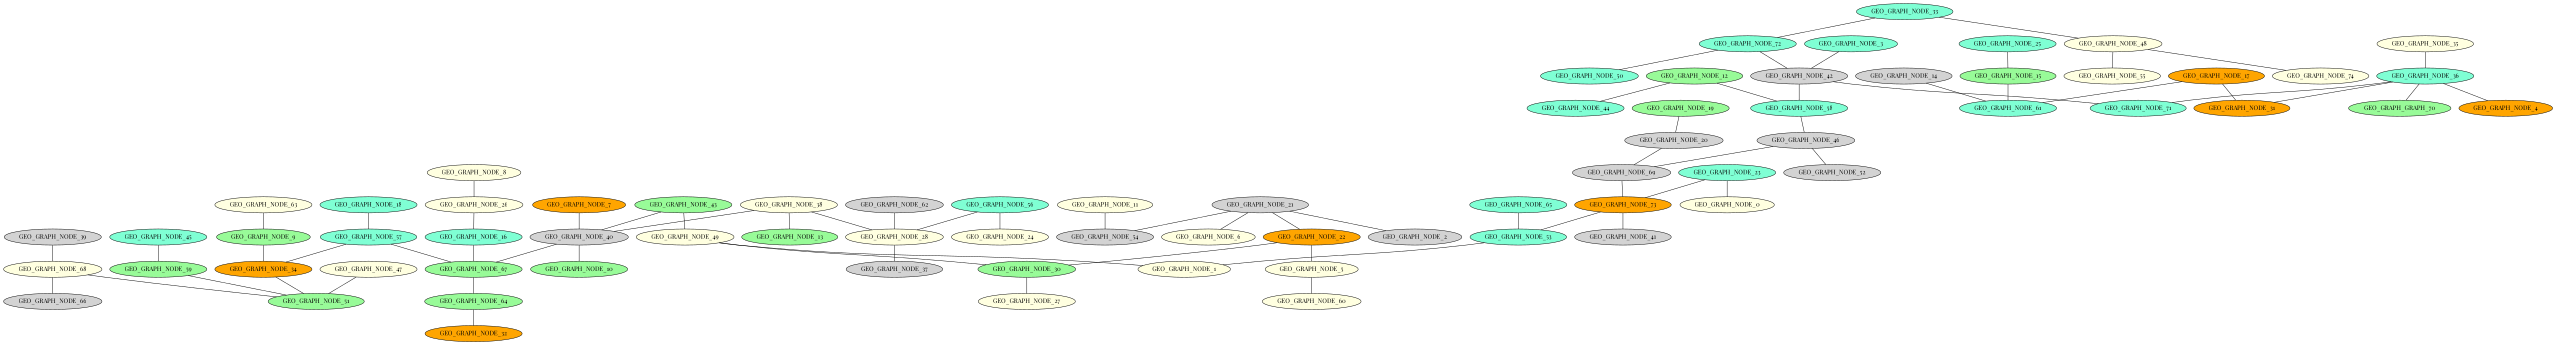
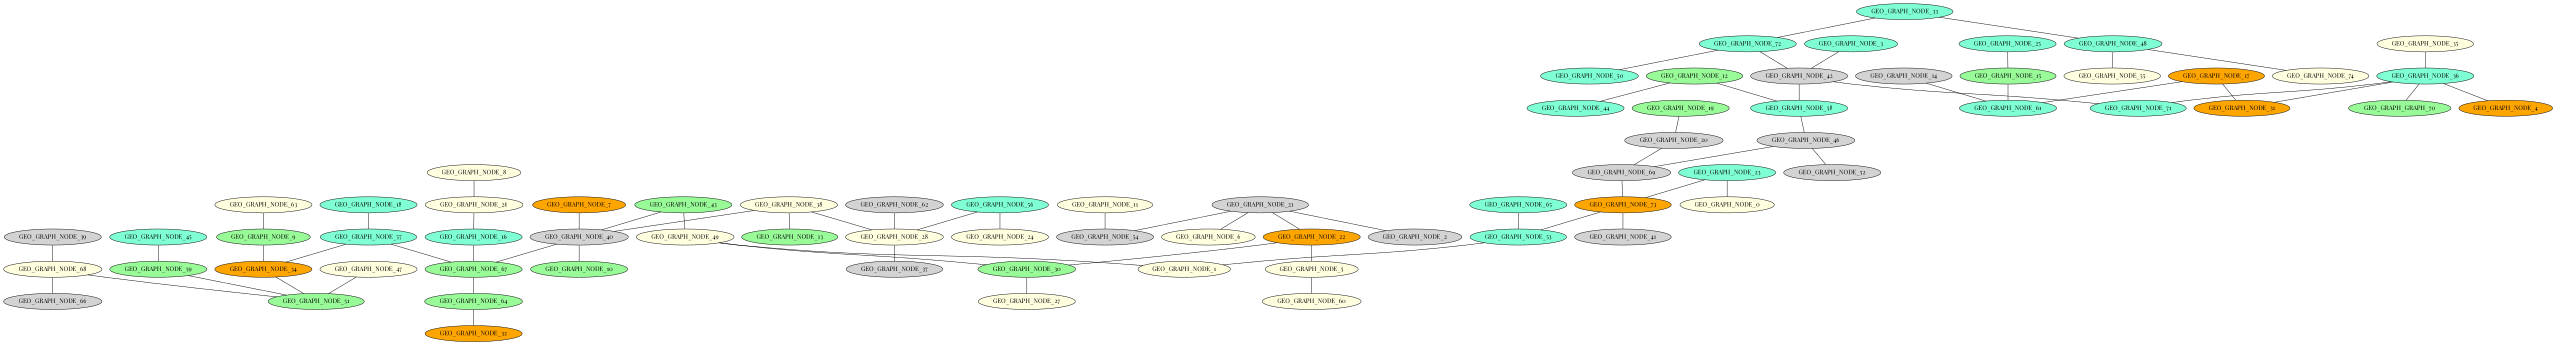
(2113, 44) -> (2113, 44)
